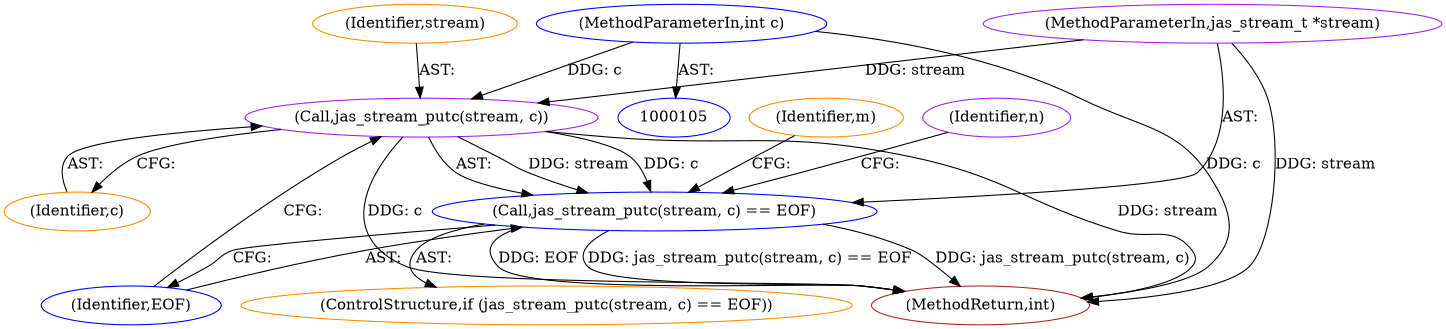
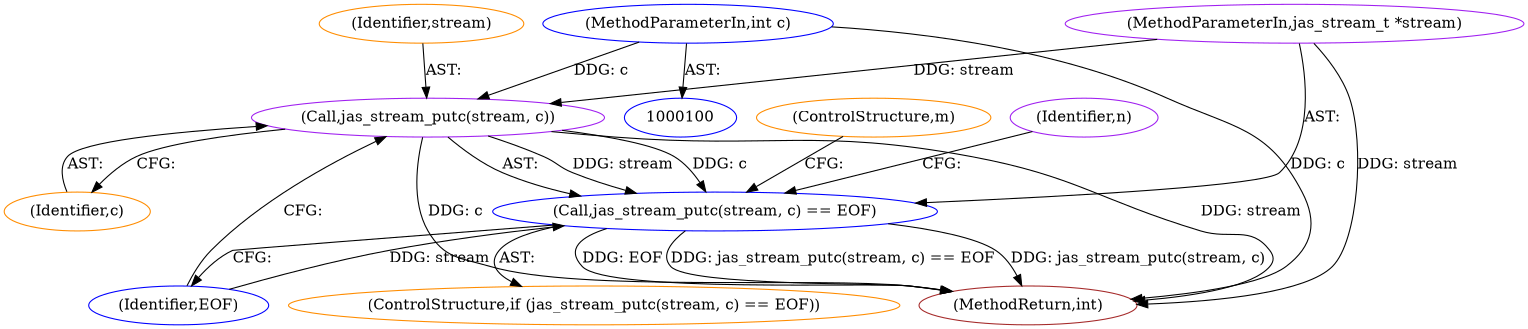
(674, 118) -> (681, 118)
(826, 118) -> (874, 118)
(386, 258) -> (440, 258)
